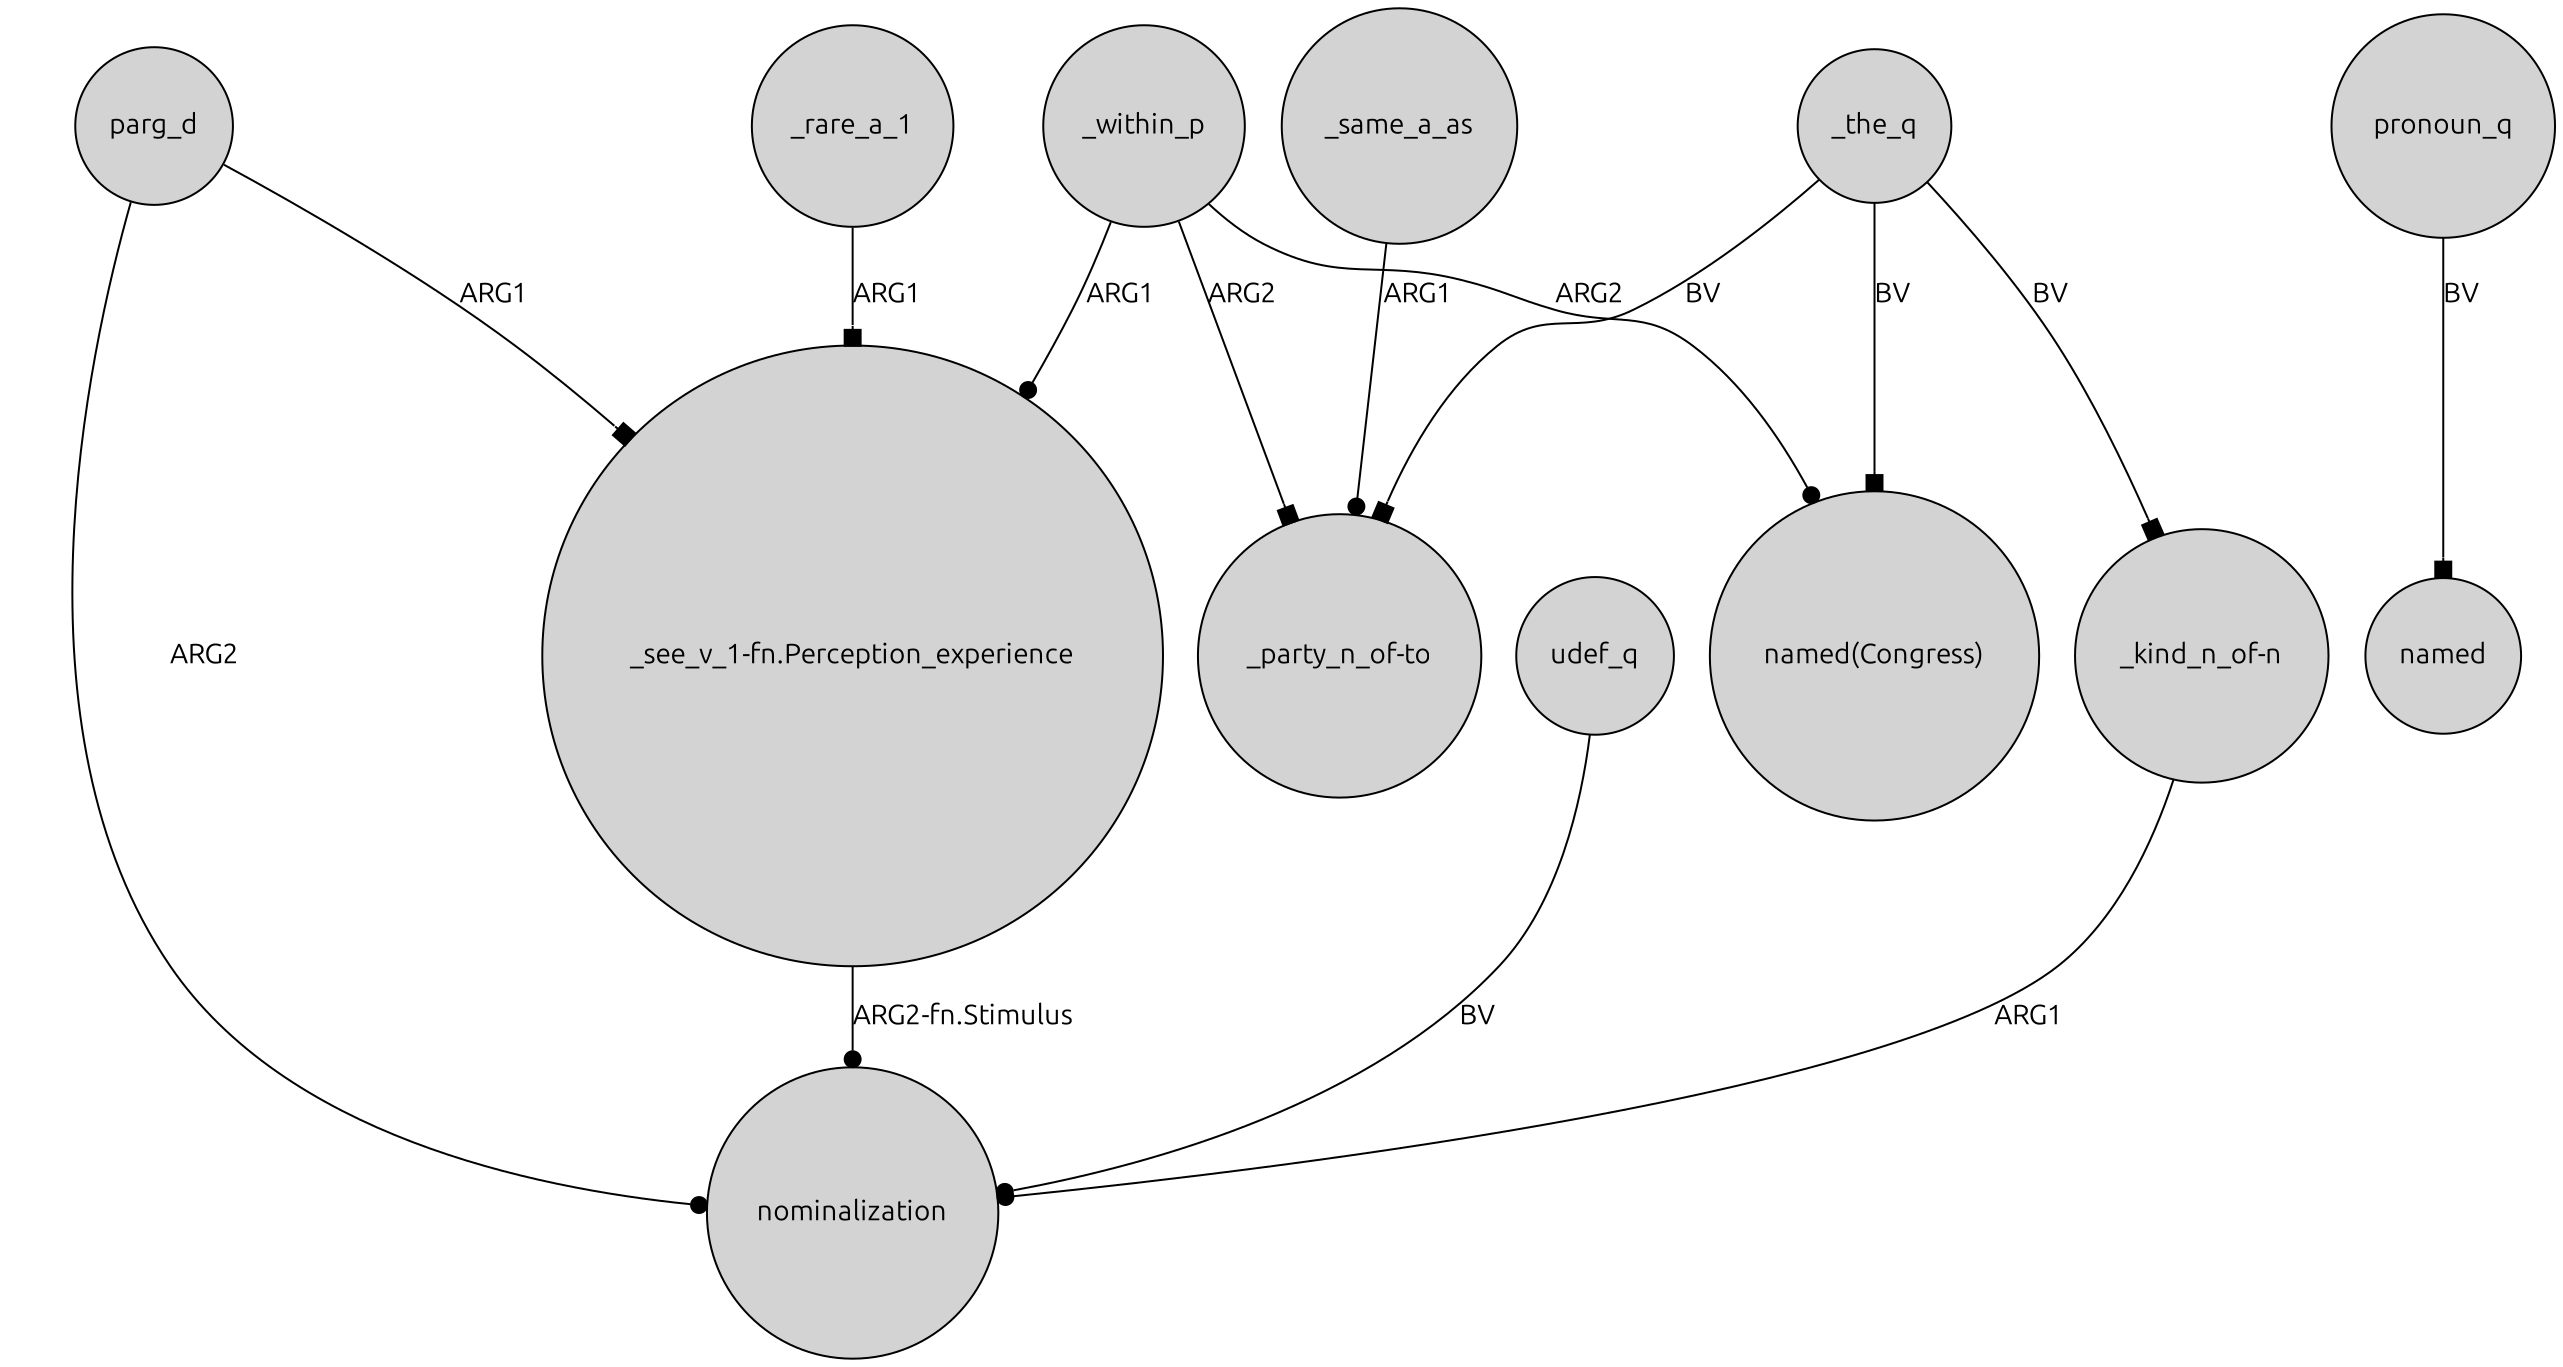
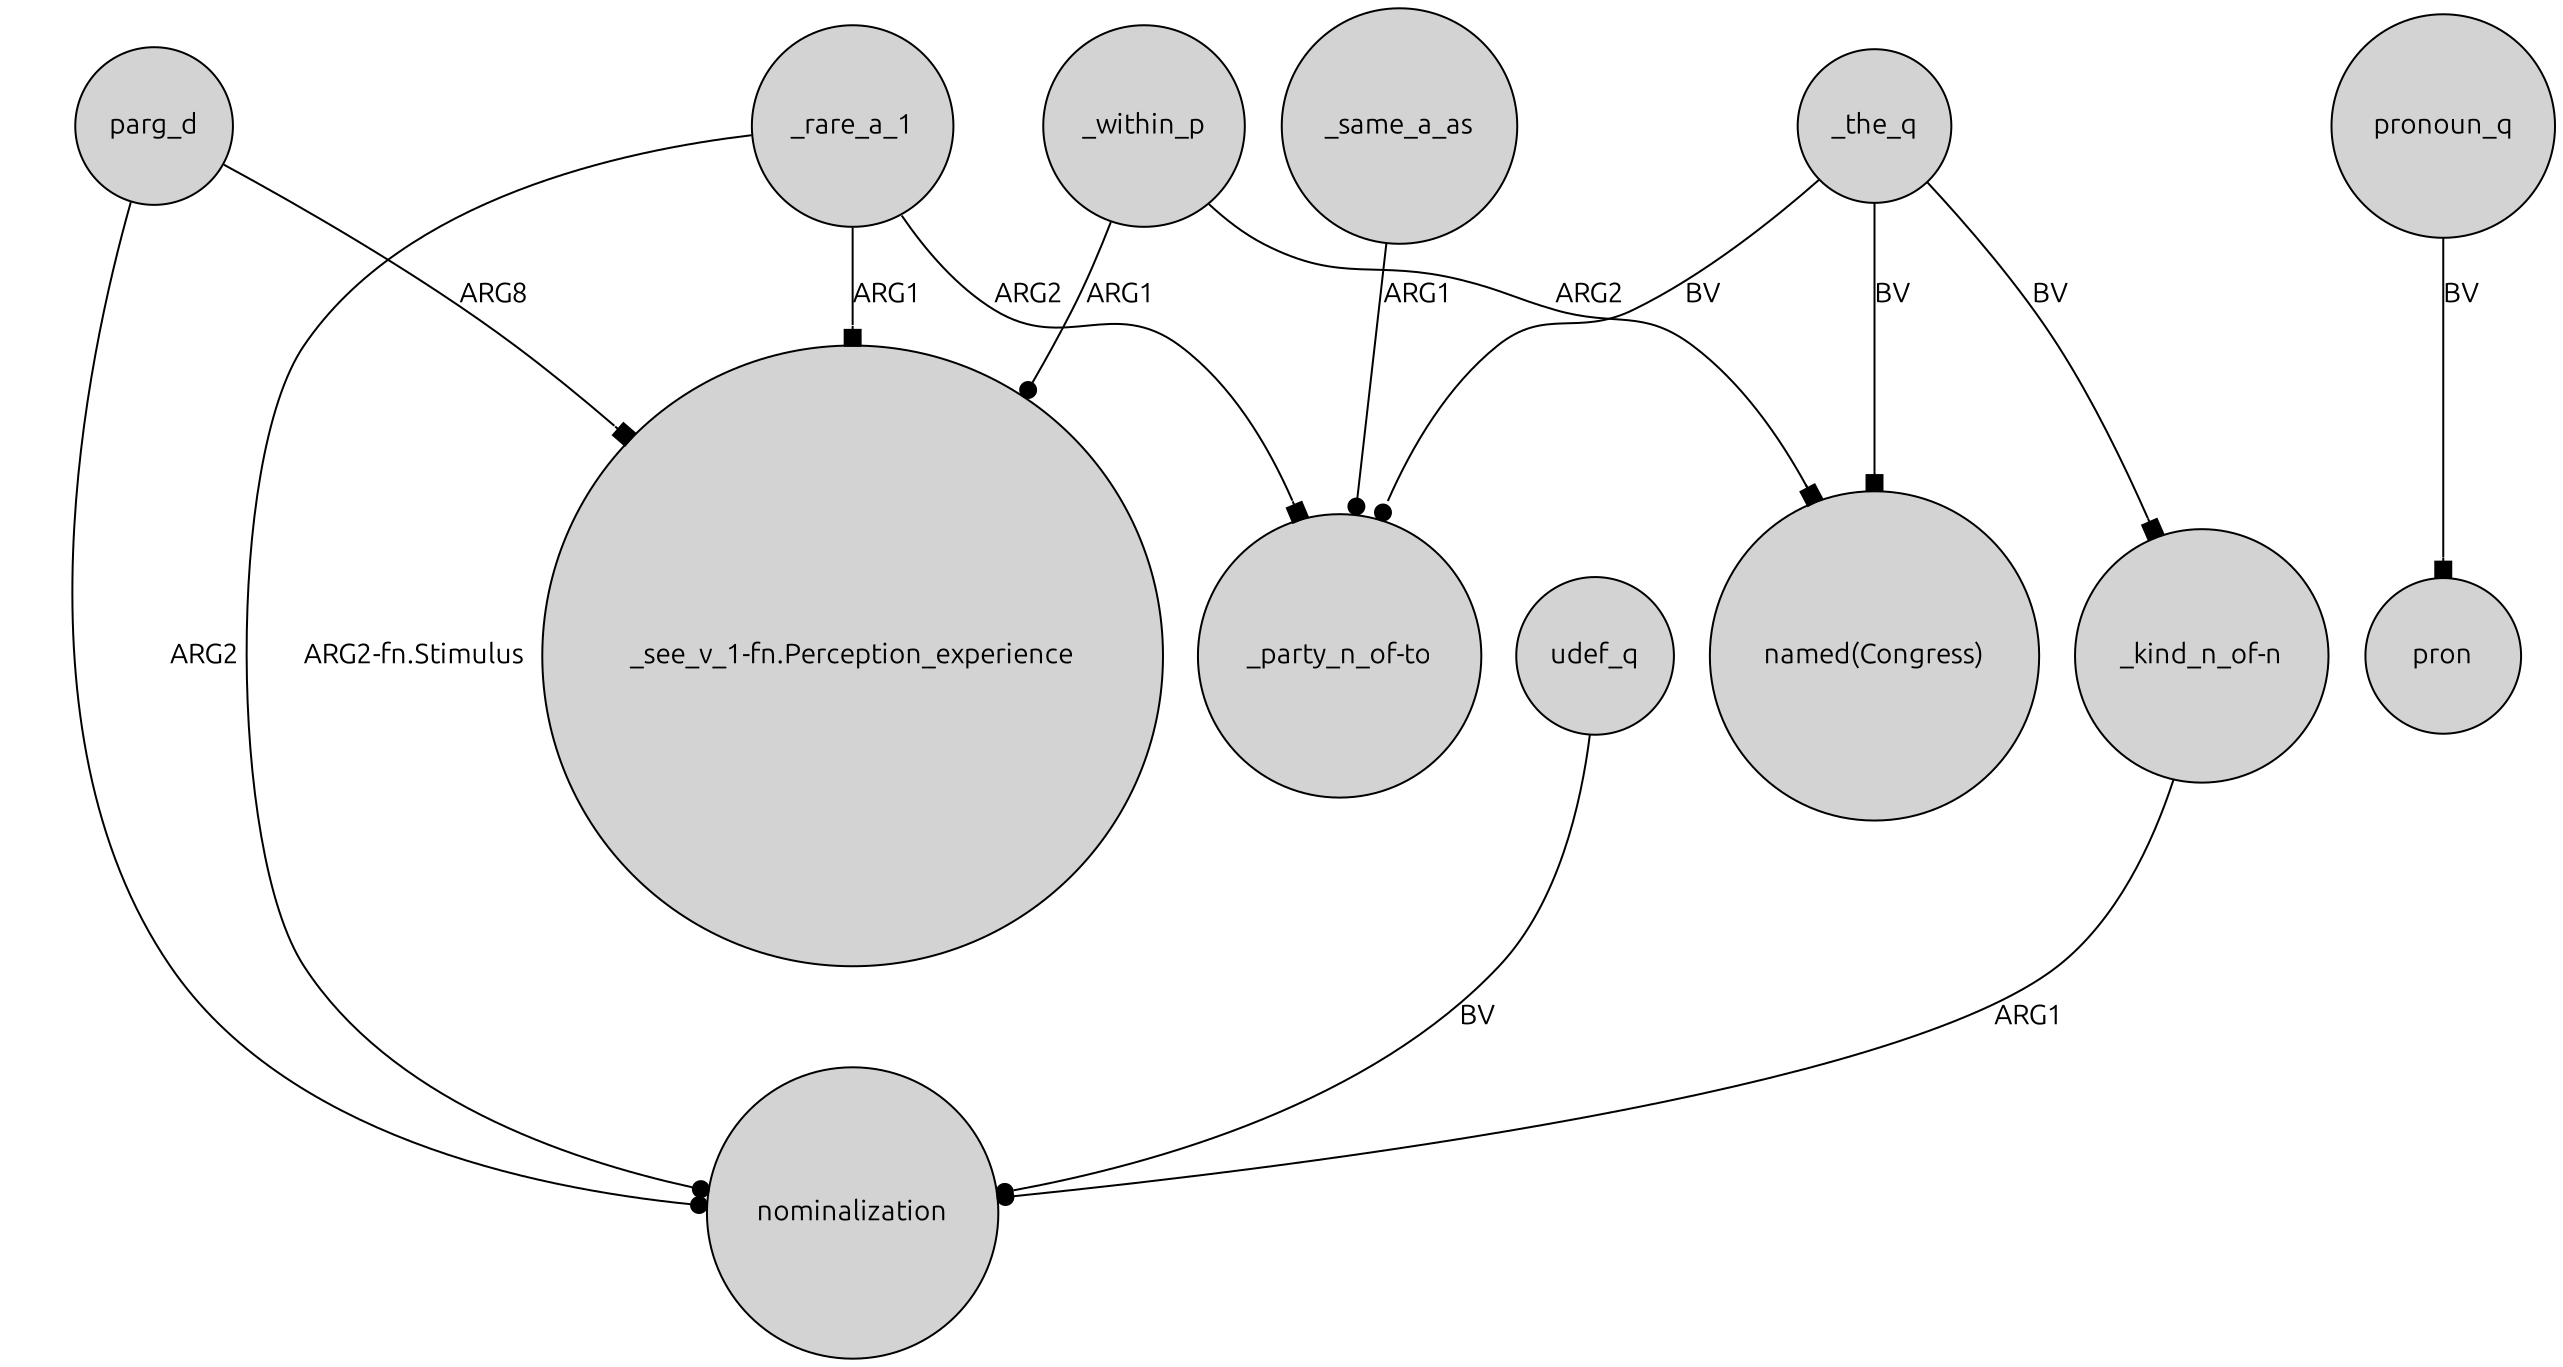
(494, 295) -> (494, 295)
(1535, 304) -> (1535, 304)
(1554, 324) -> (1554, 324)
(1231, 363) -> (1118, 324)
(2443, 656) -> (2443, 656)
(853, 1008) -> (248, 630)
